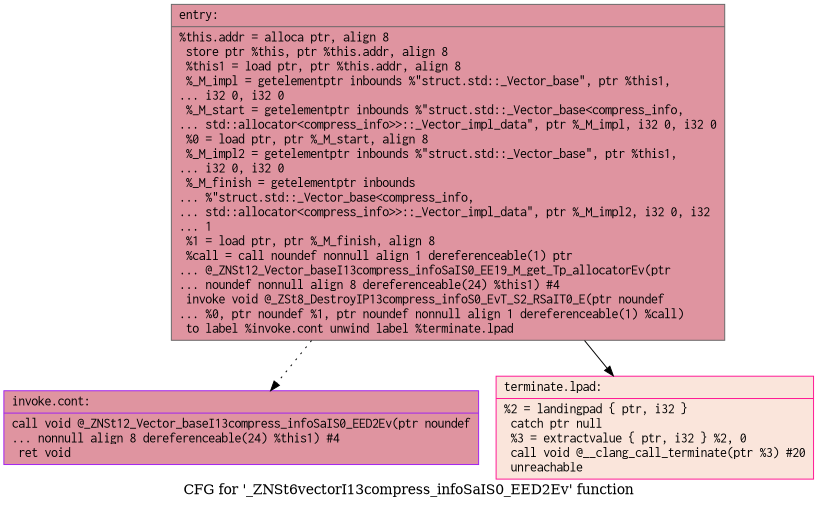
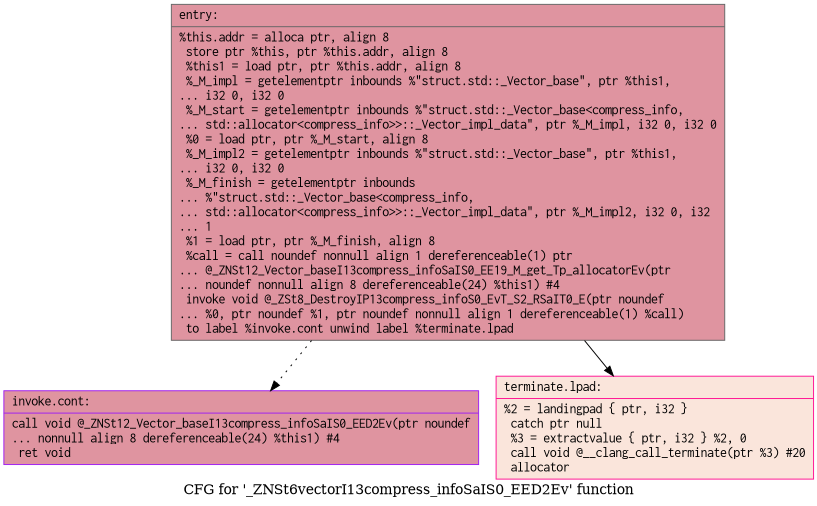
(544, 467) -> (537, 467)
